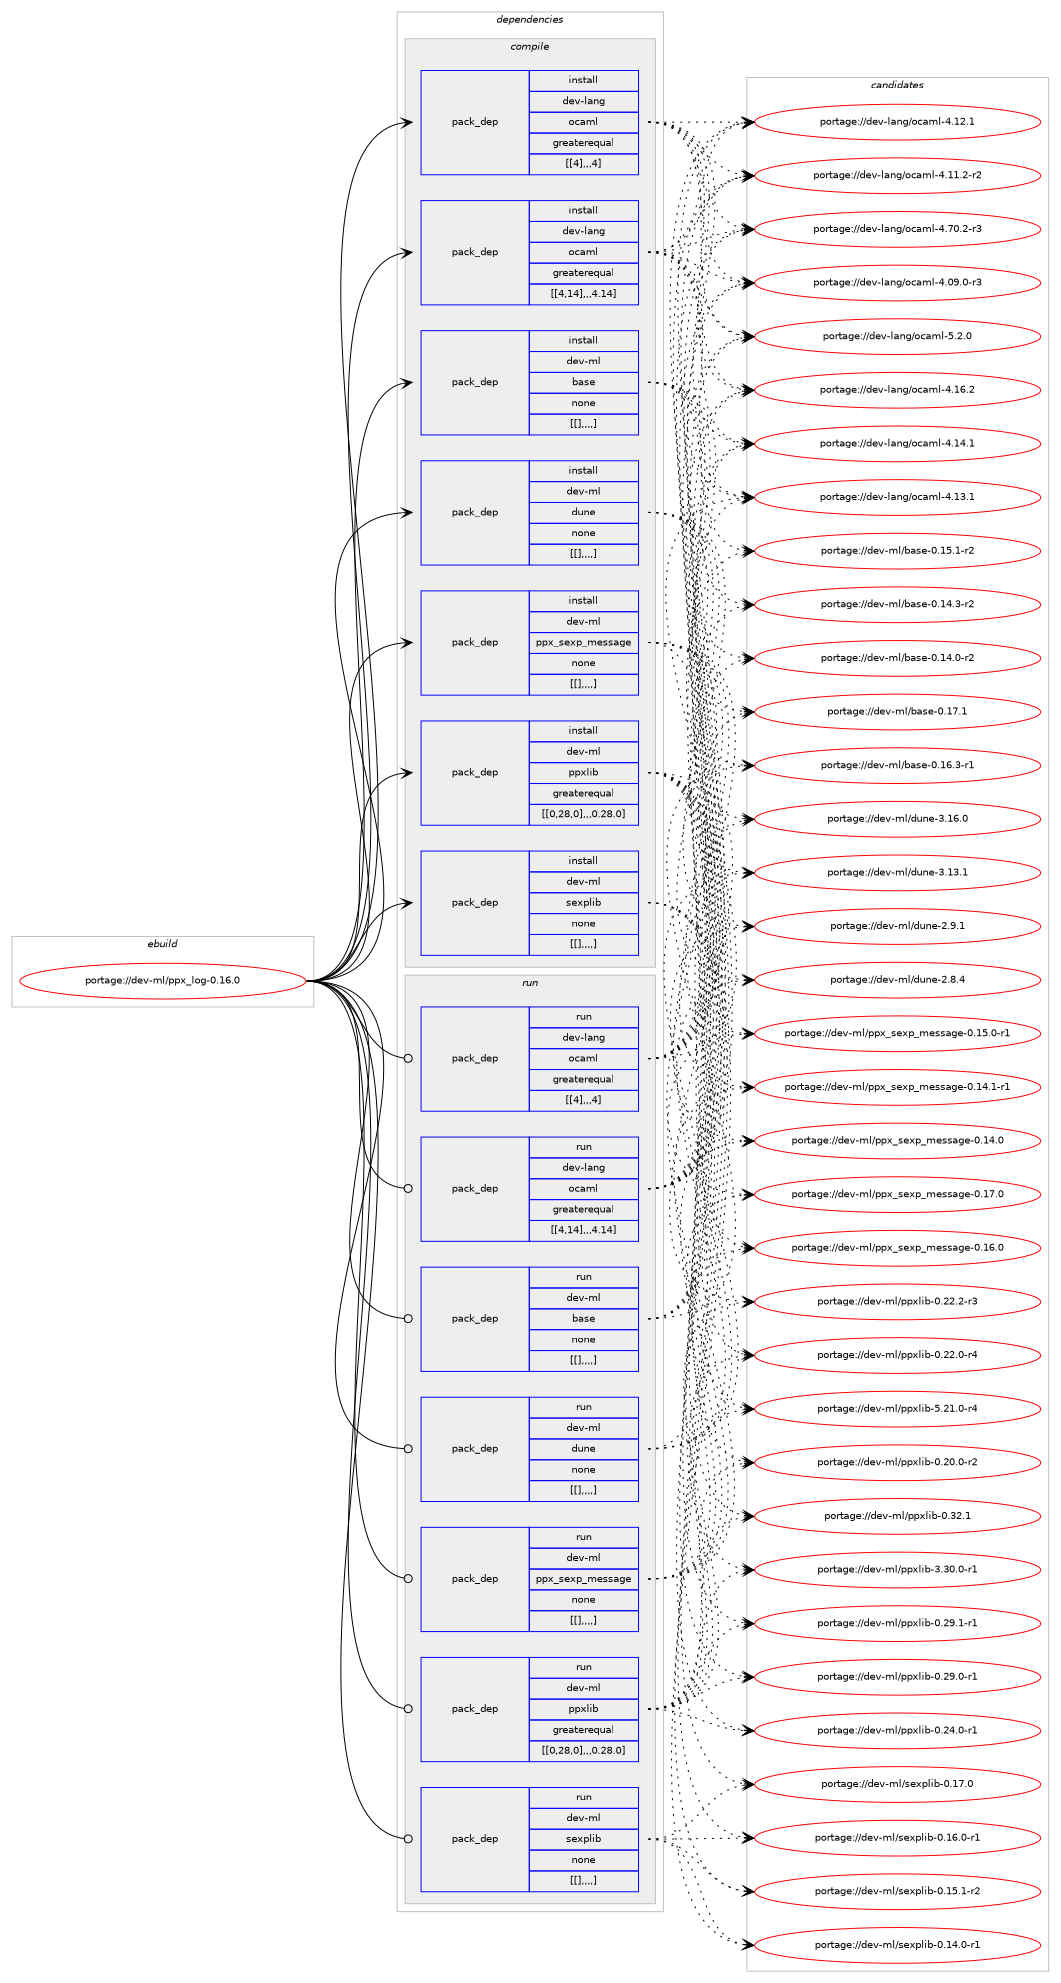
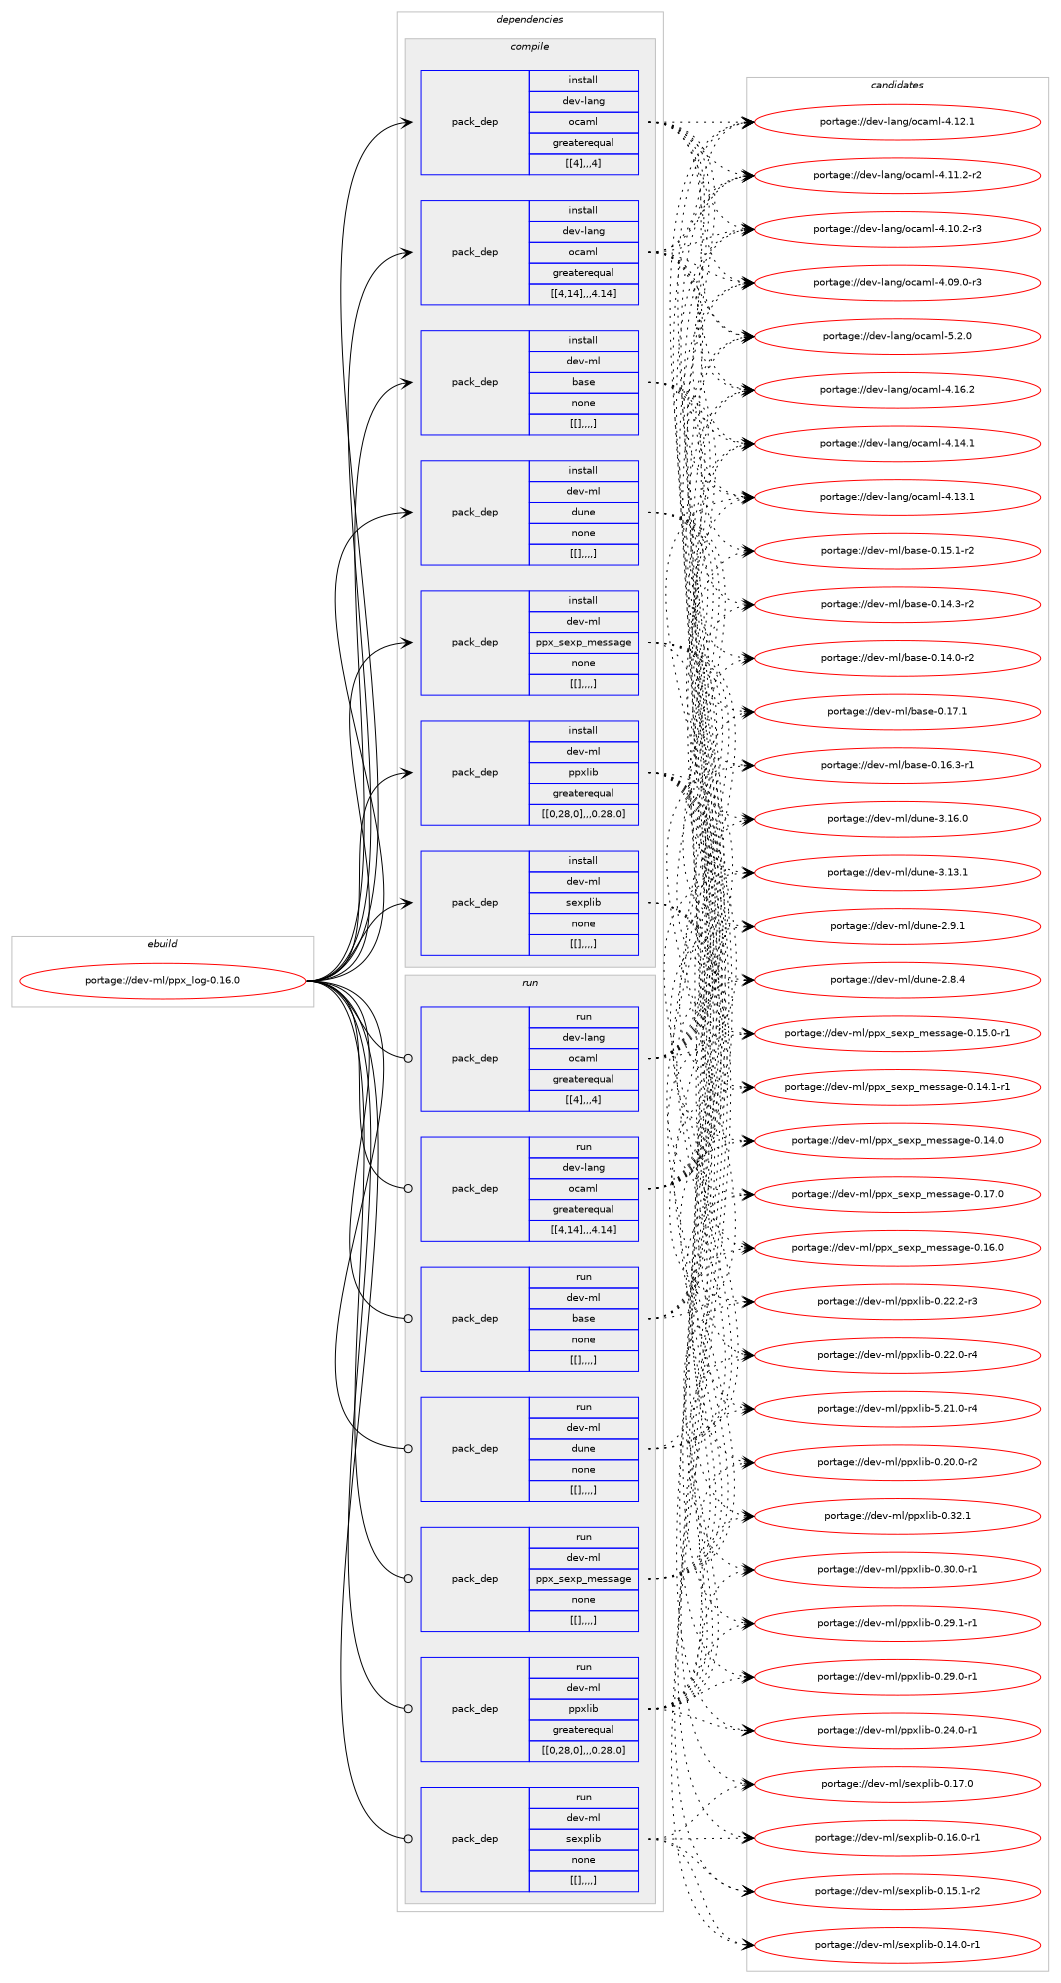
(898, 229) -> (898, 229)
(898, 1570) -> (898, 1570)
